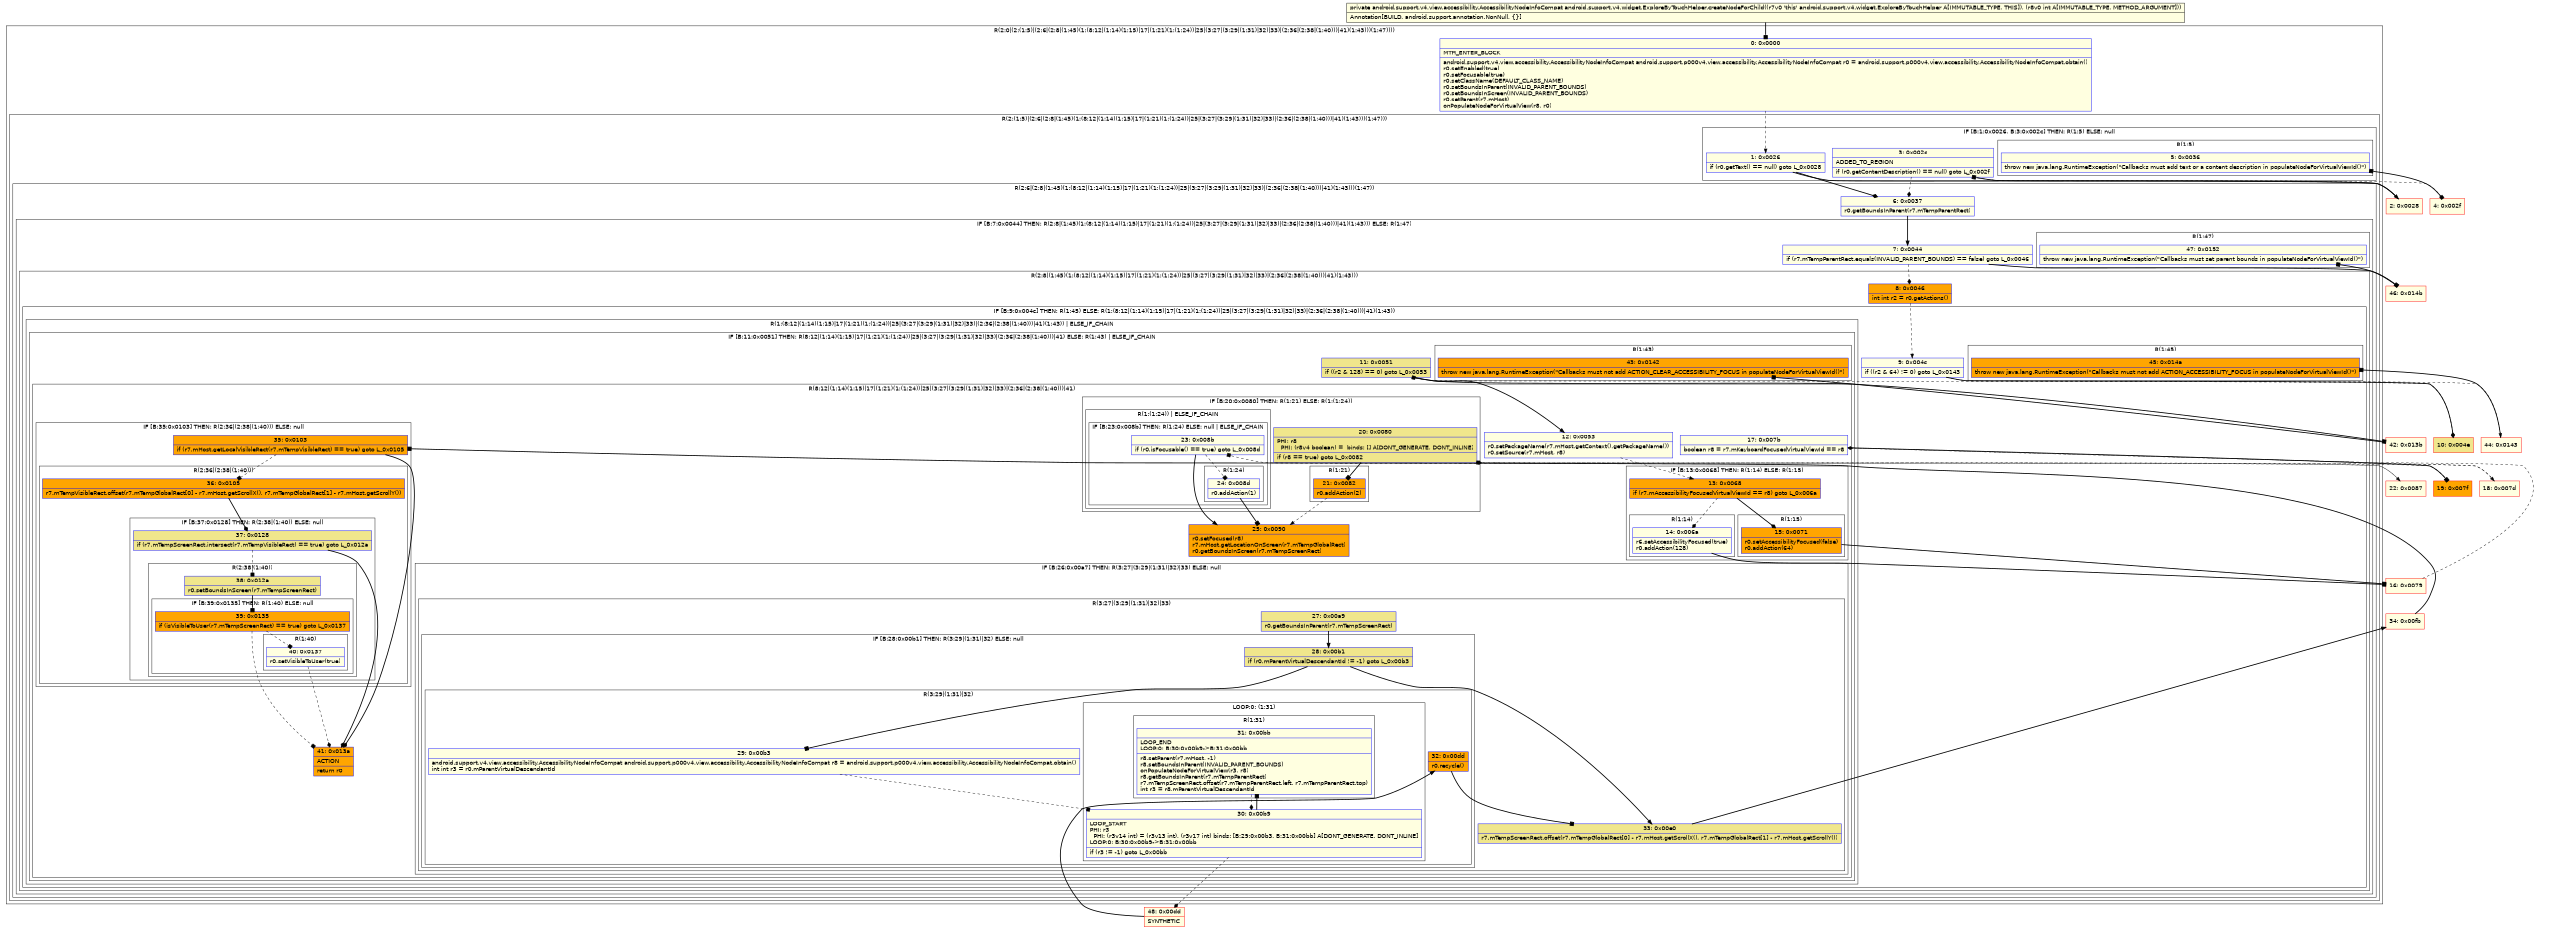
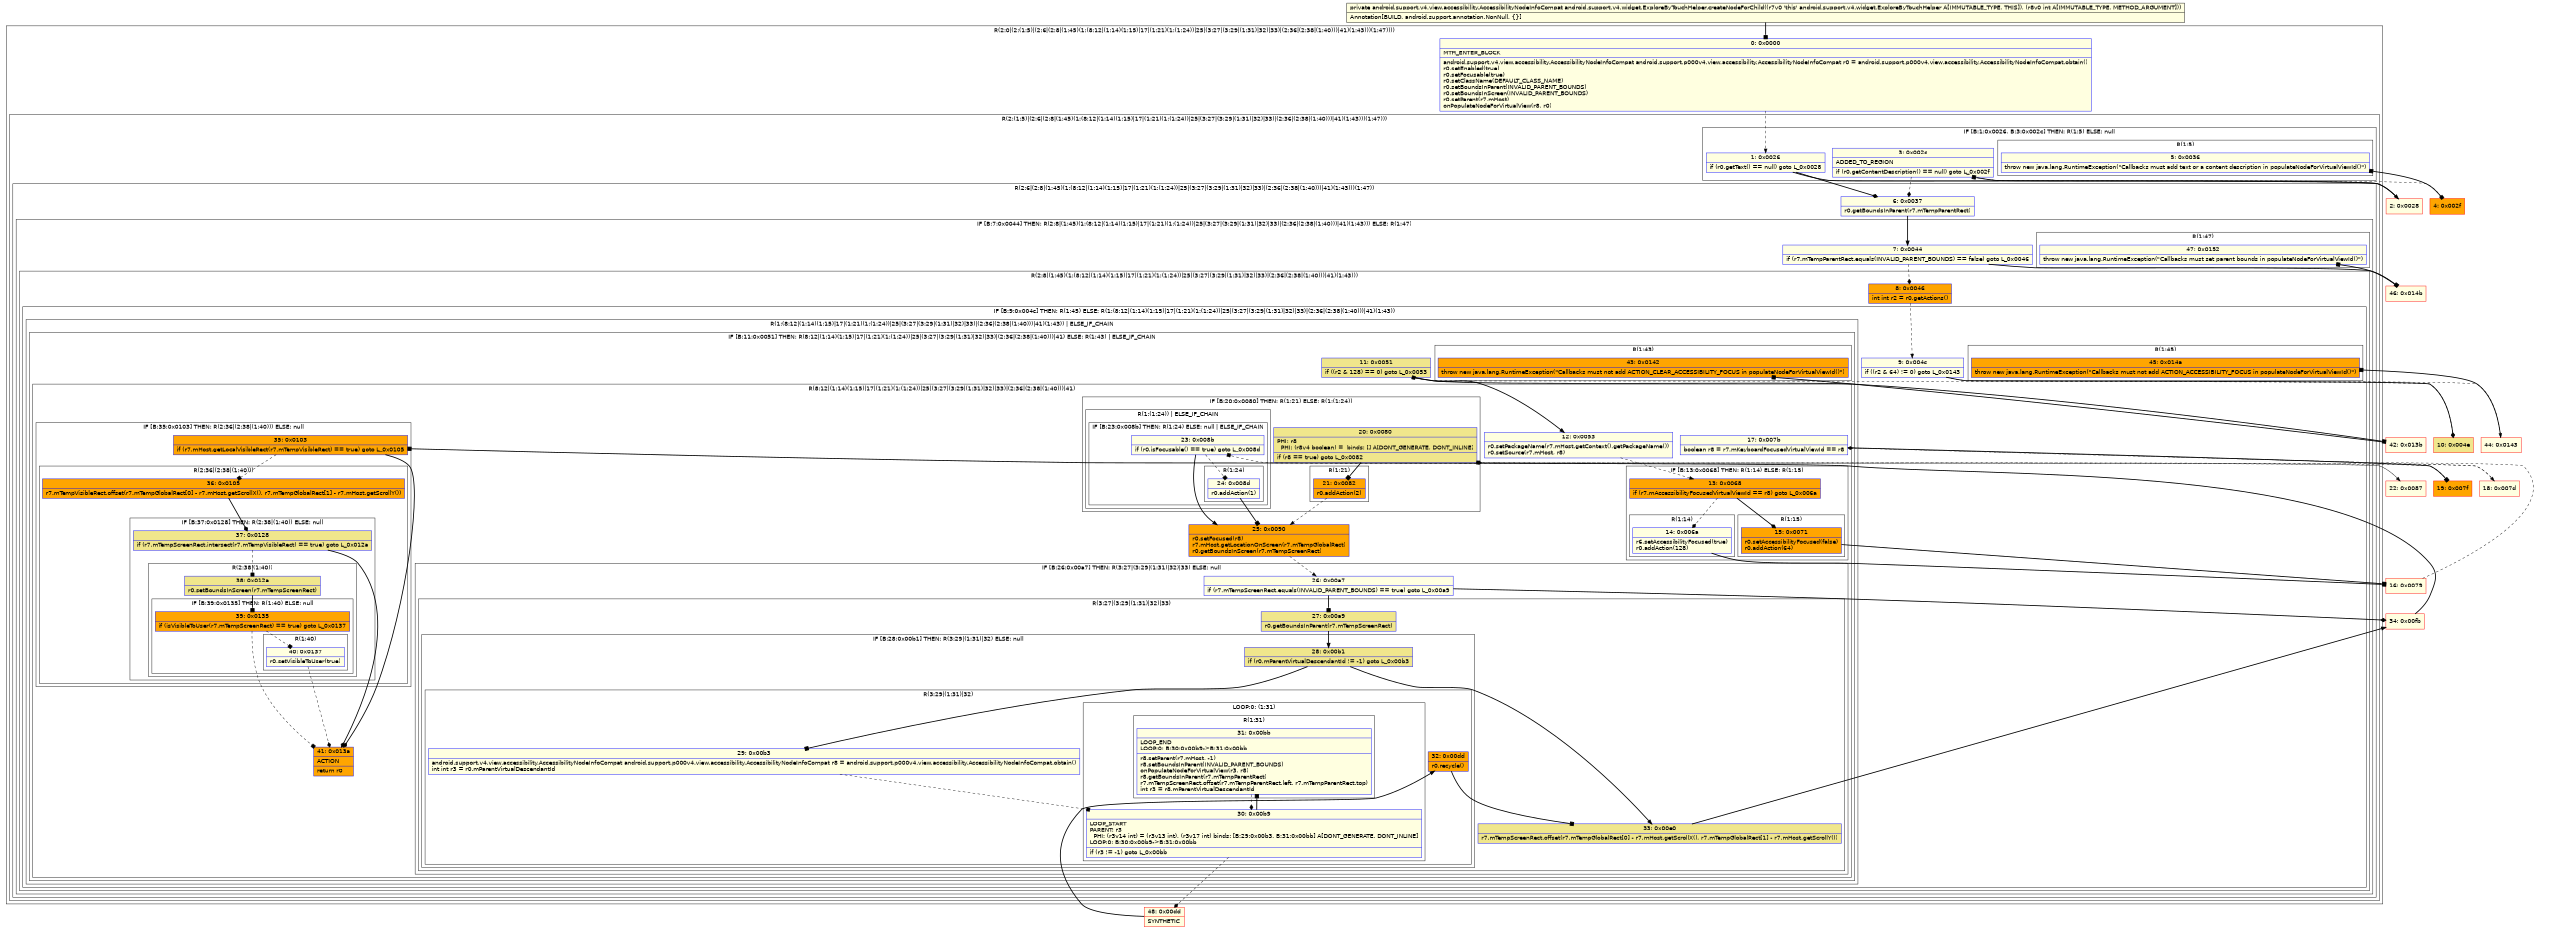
(2447, 206) -> (2447, 206)
none -> (1329, 586)
(1101, 830) -> (1107, 830)
